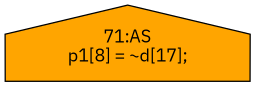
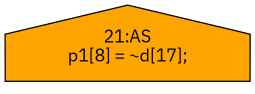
(128, 47) -> (128, 47)
